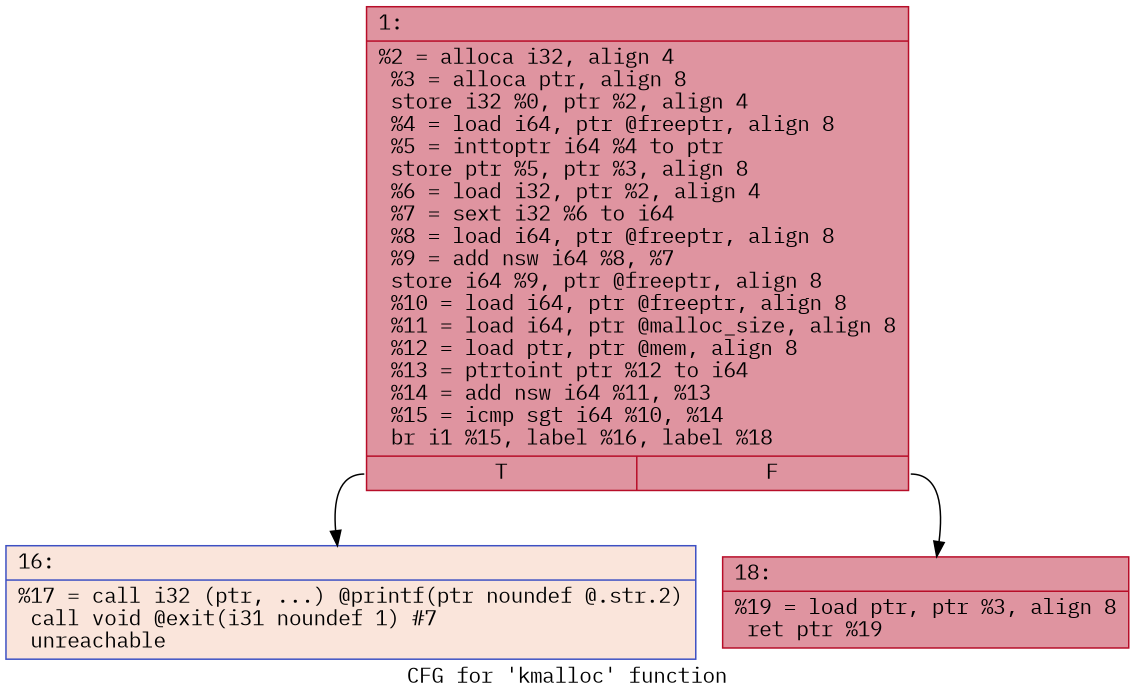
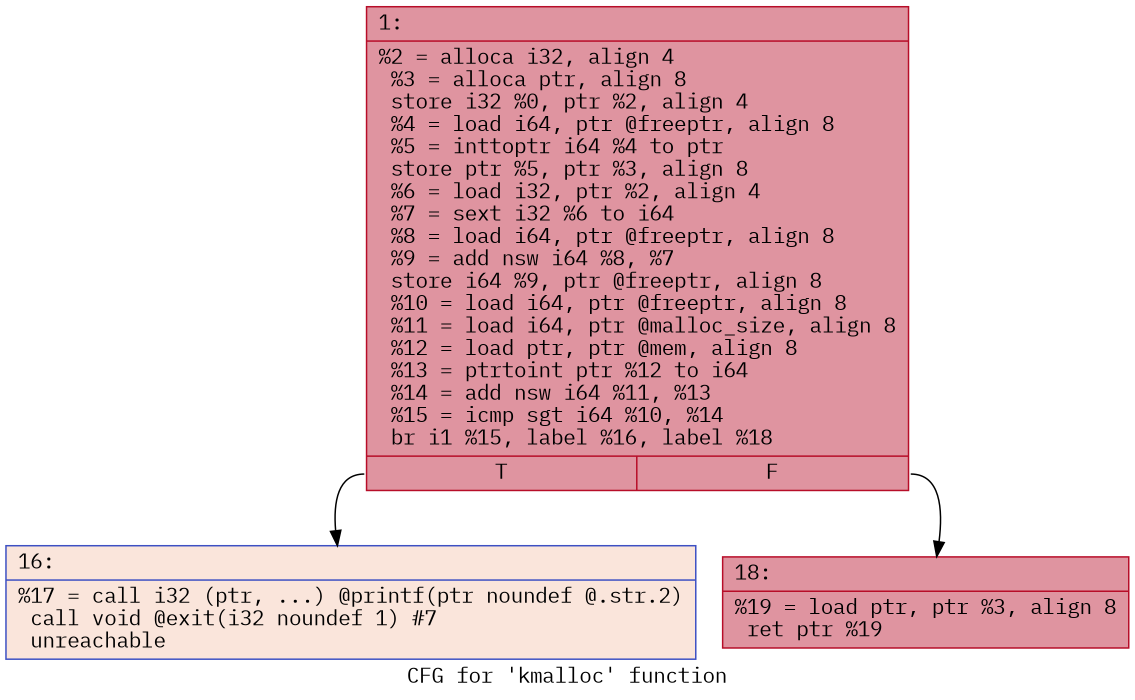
(228, 619) -> (228, 619)
